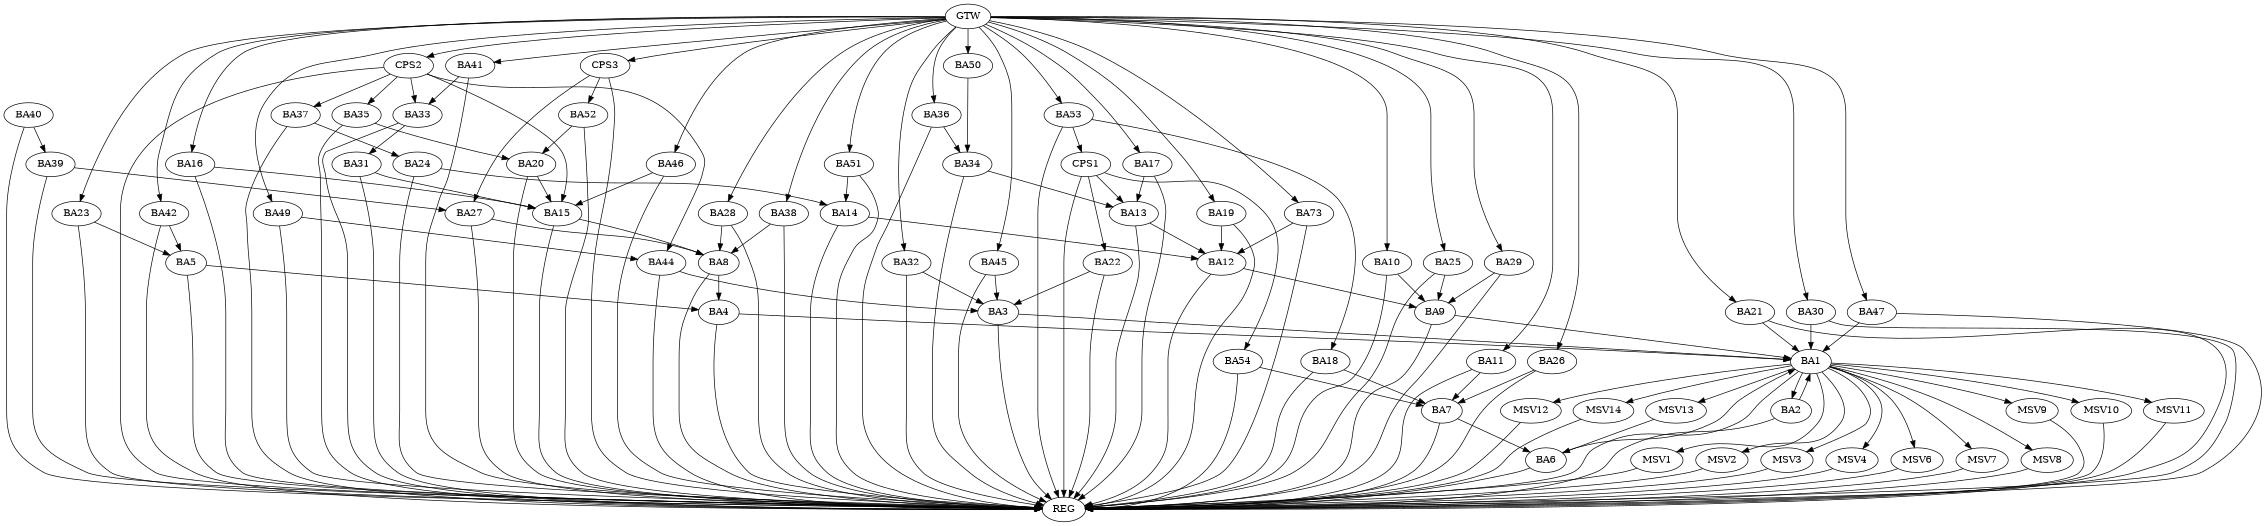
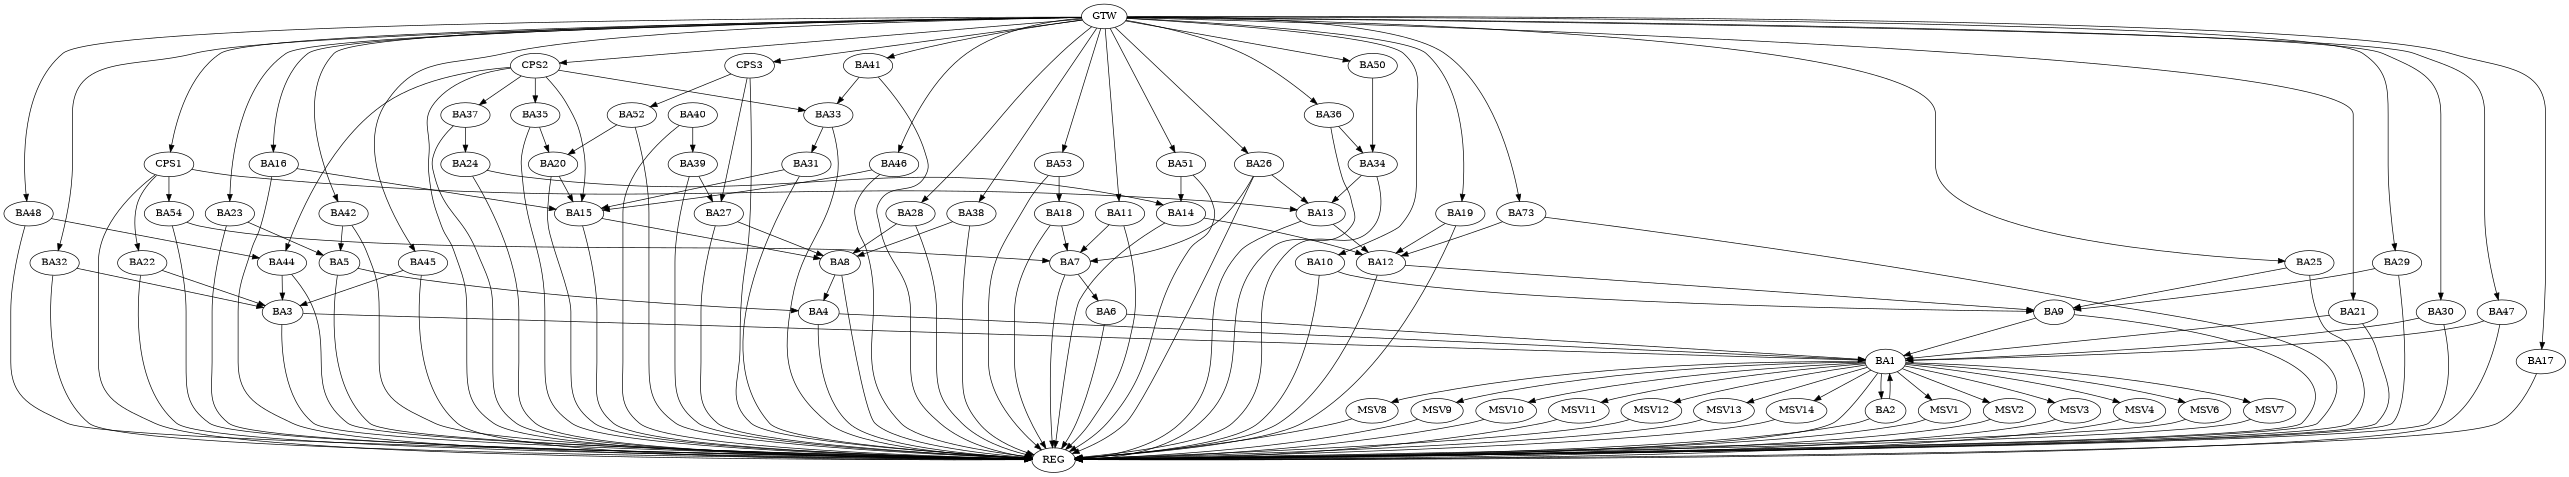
(1076, 136) -> (597, 27)
(1142, 186) -> (1287, 187)
(278, 214) -> (29, 214)
(1612, 435) -> (1517, 440)
